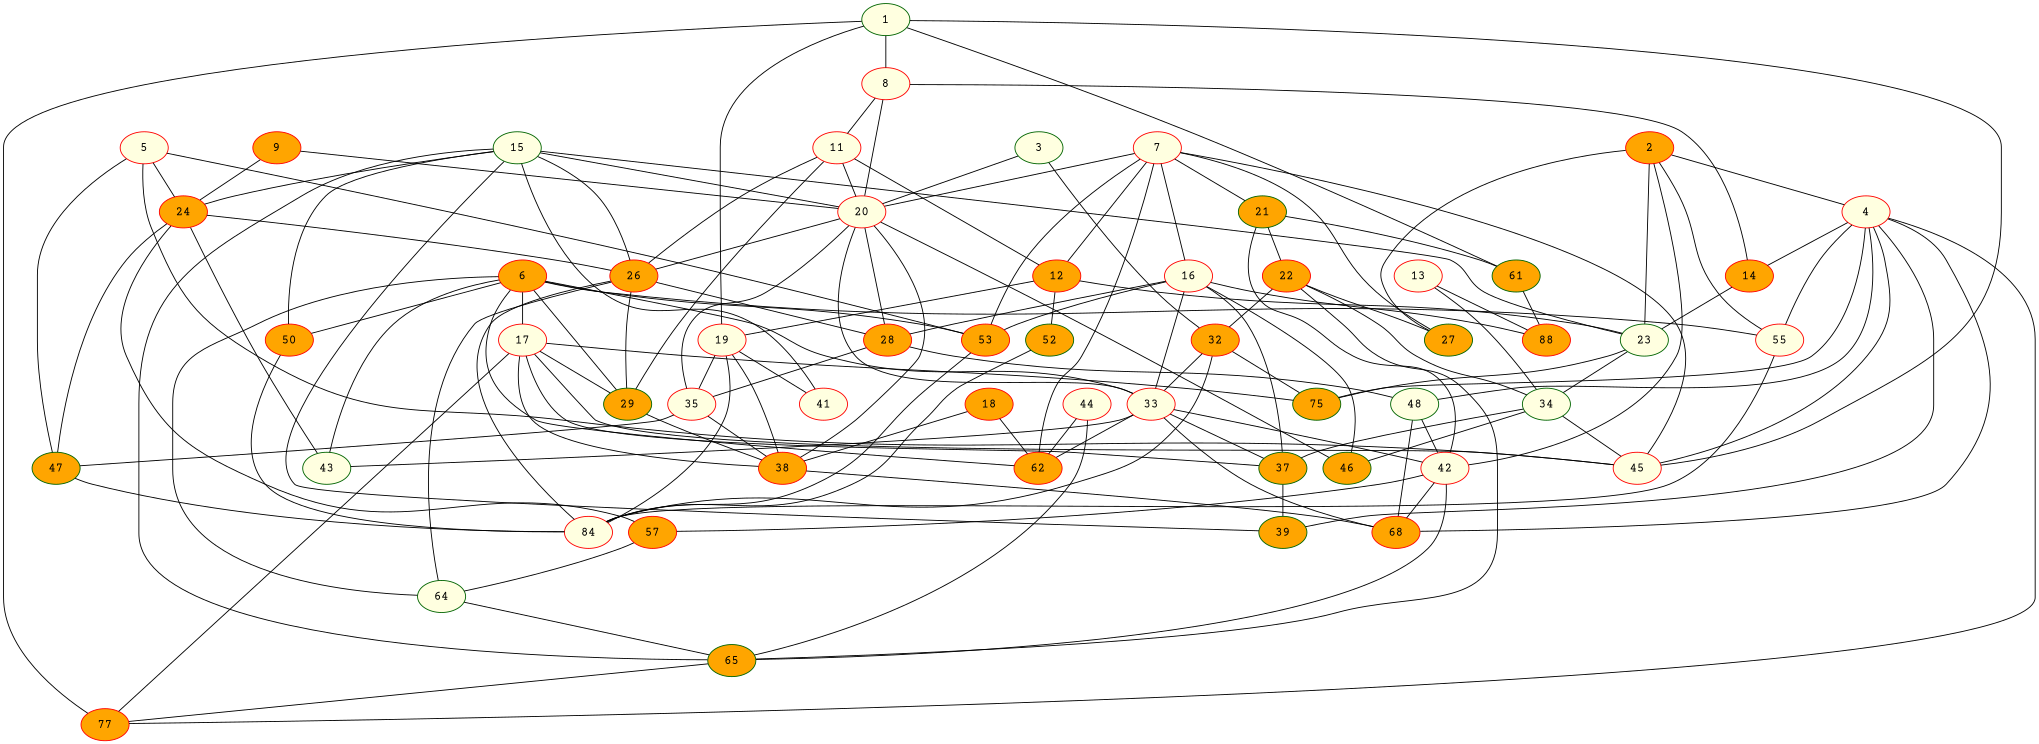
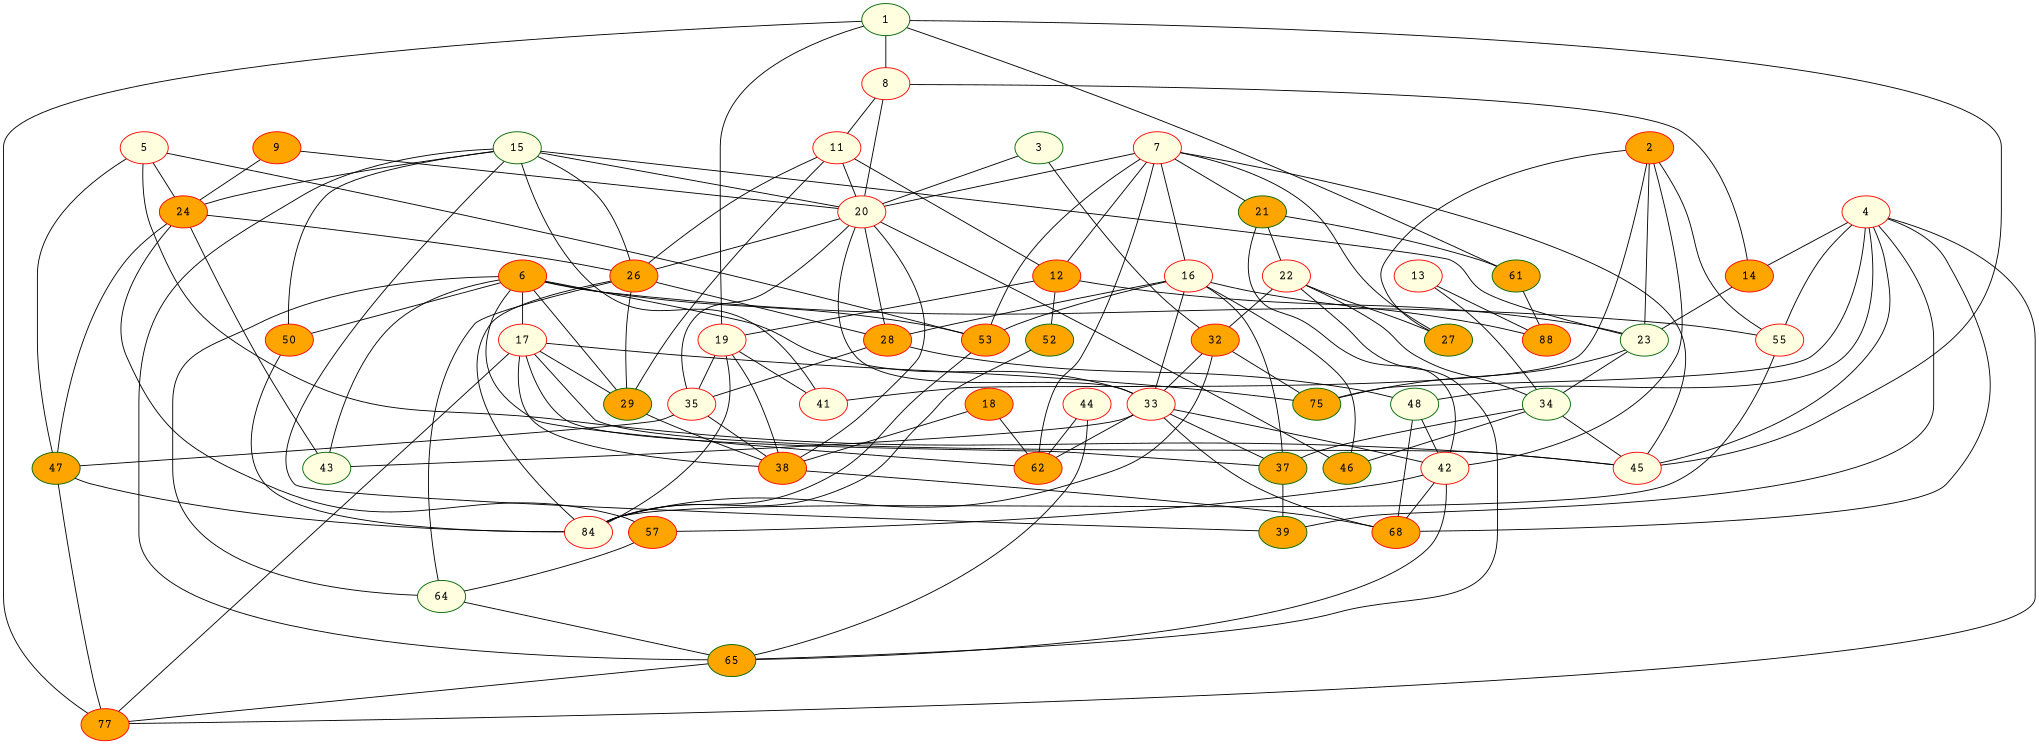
(1758, 180) -> (1364, 383)
(1286, 276) -> (1286, 276)
none -> (77, 597)
